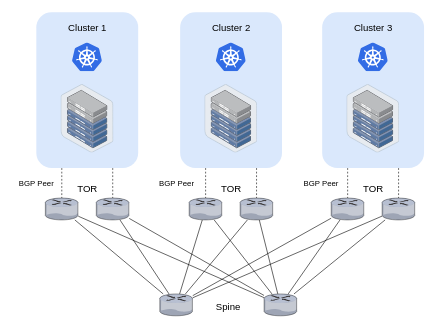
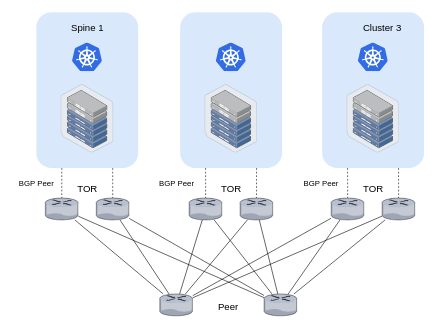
(88, 27) -> (88, 27)
(231, 27) -> none
(374, 27) -> (383, 27)
(229, 308) -> (229, 308)
